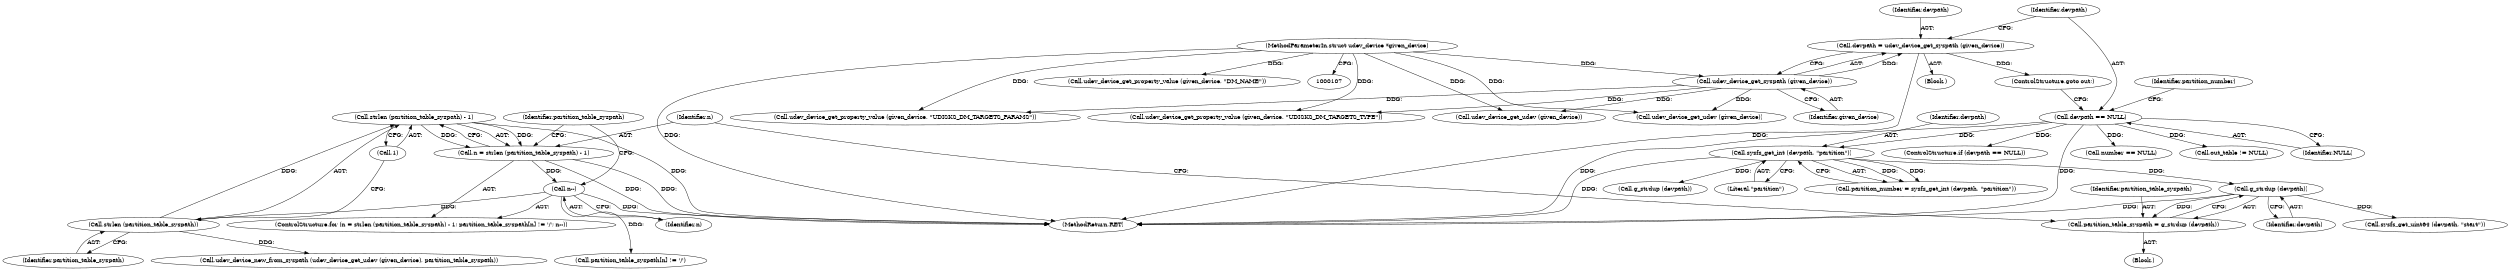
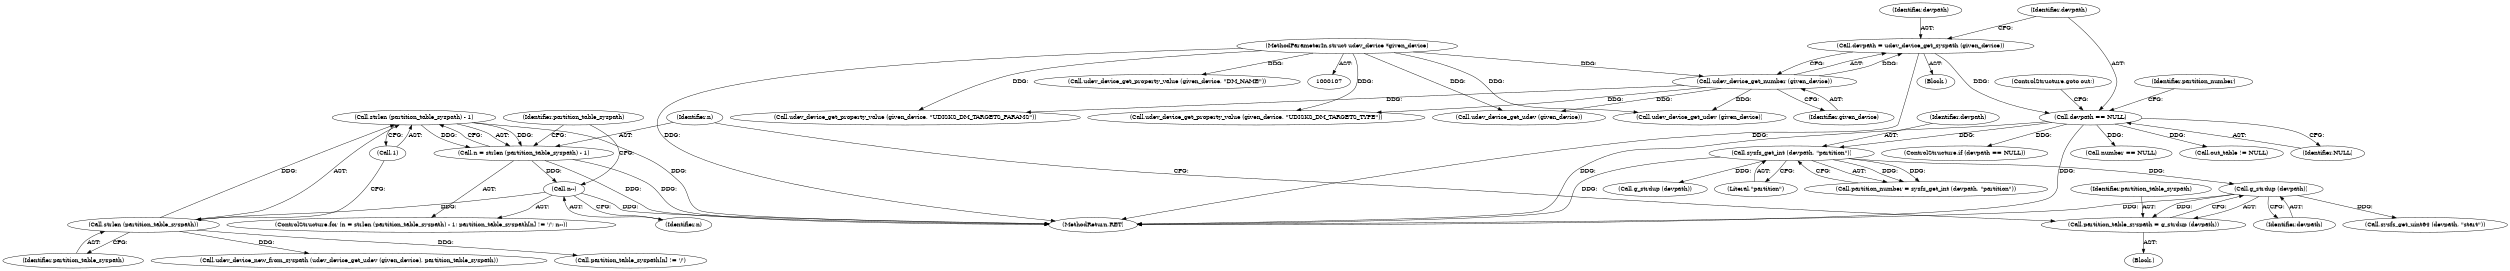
(1347, 64) -> (1347, 64)
(1986, 64) -> (1983, 94)
(1764, 82) -> (1764, 82)
(596, 213) -> (385, 243)
